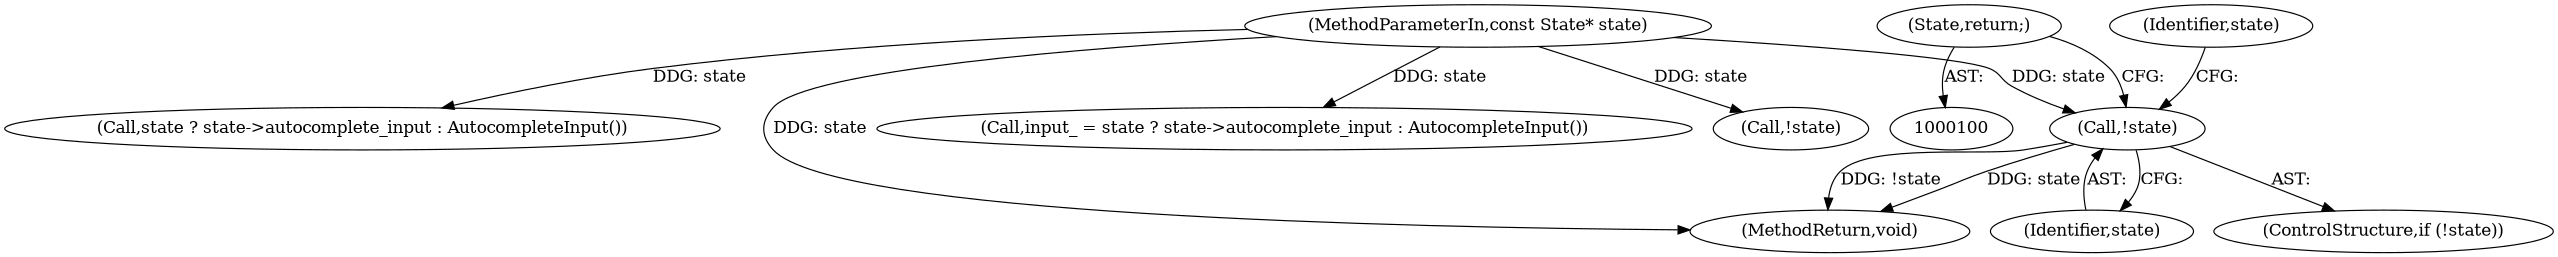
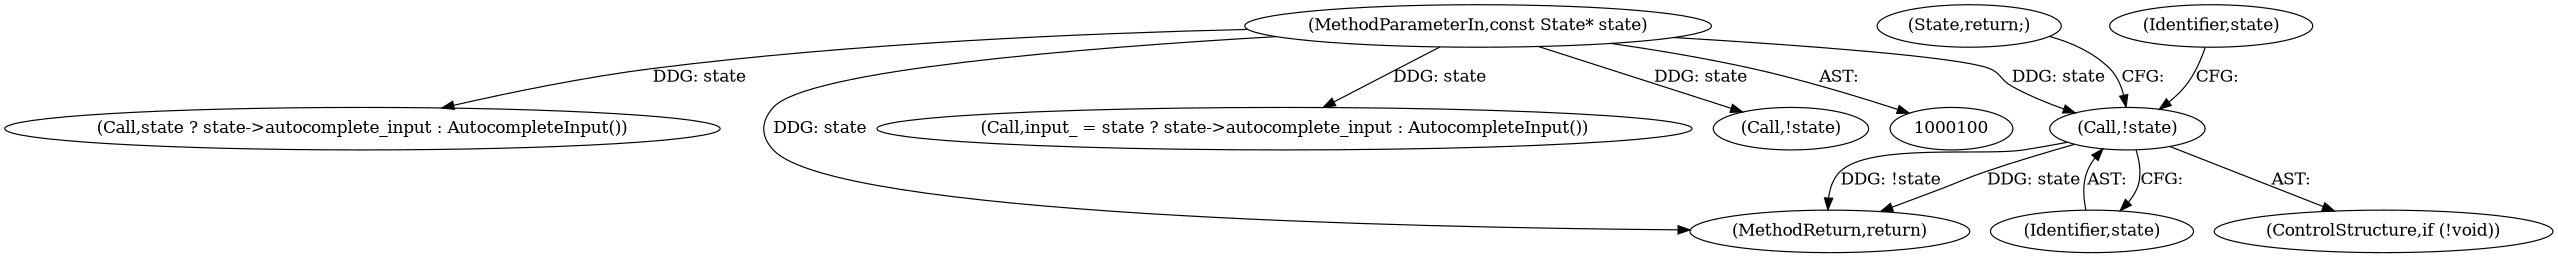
(1944, 70) -> (1756, 69)
(1830, 231) -> (1830, 231)
(2384, 231) -> (2384, 231)
